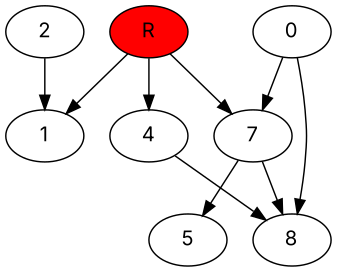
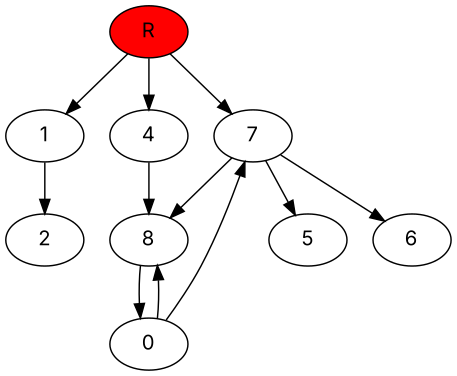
(45, 77) -> (45, 181)
none -> (412, 240)
none -> (139, 285)
